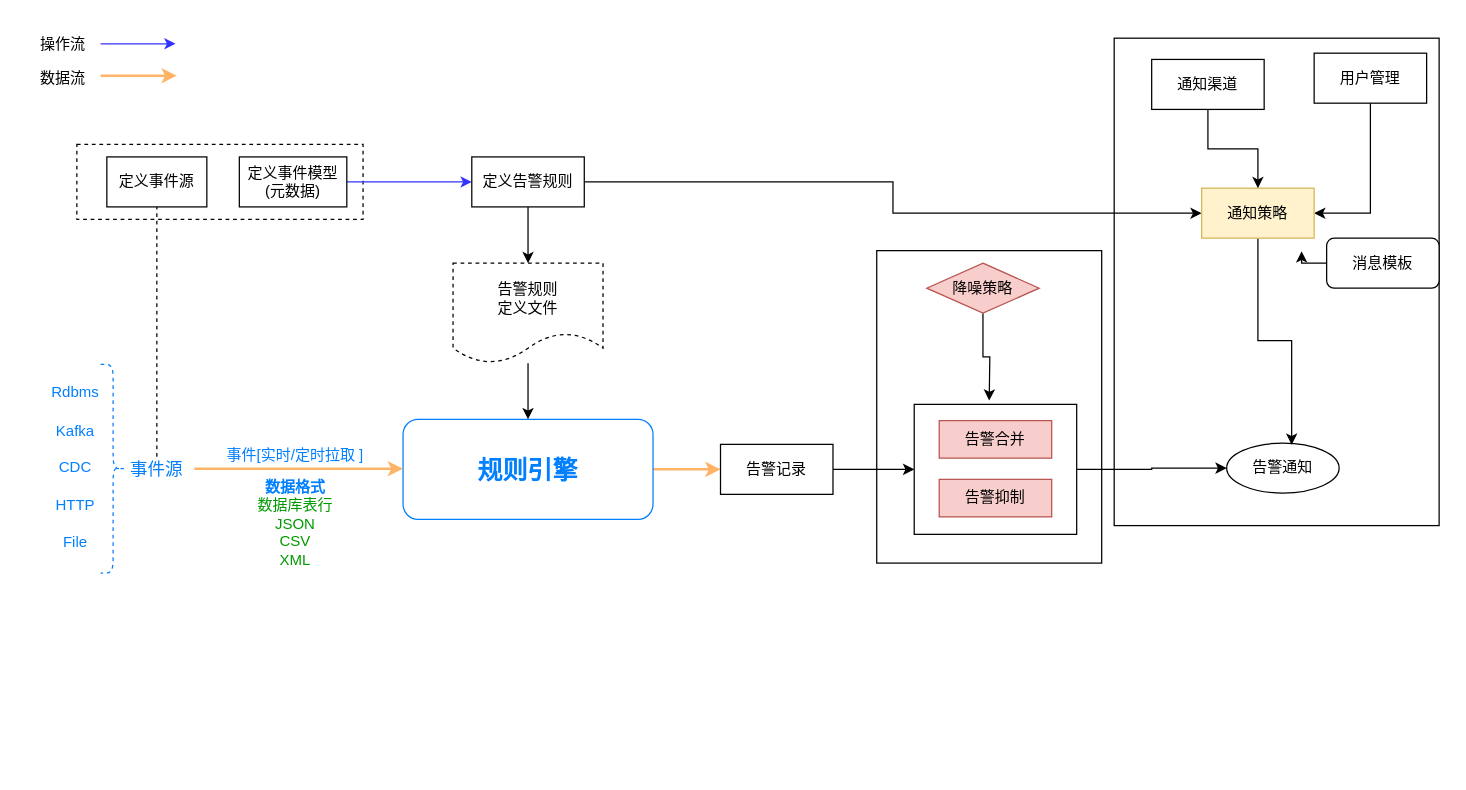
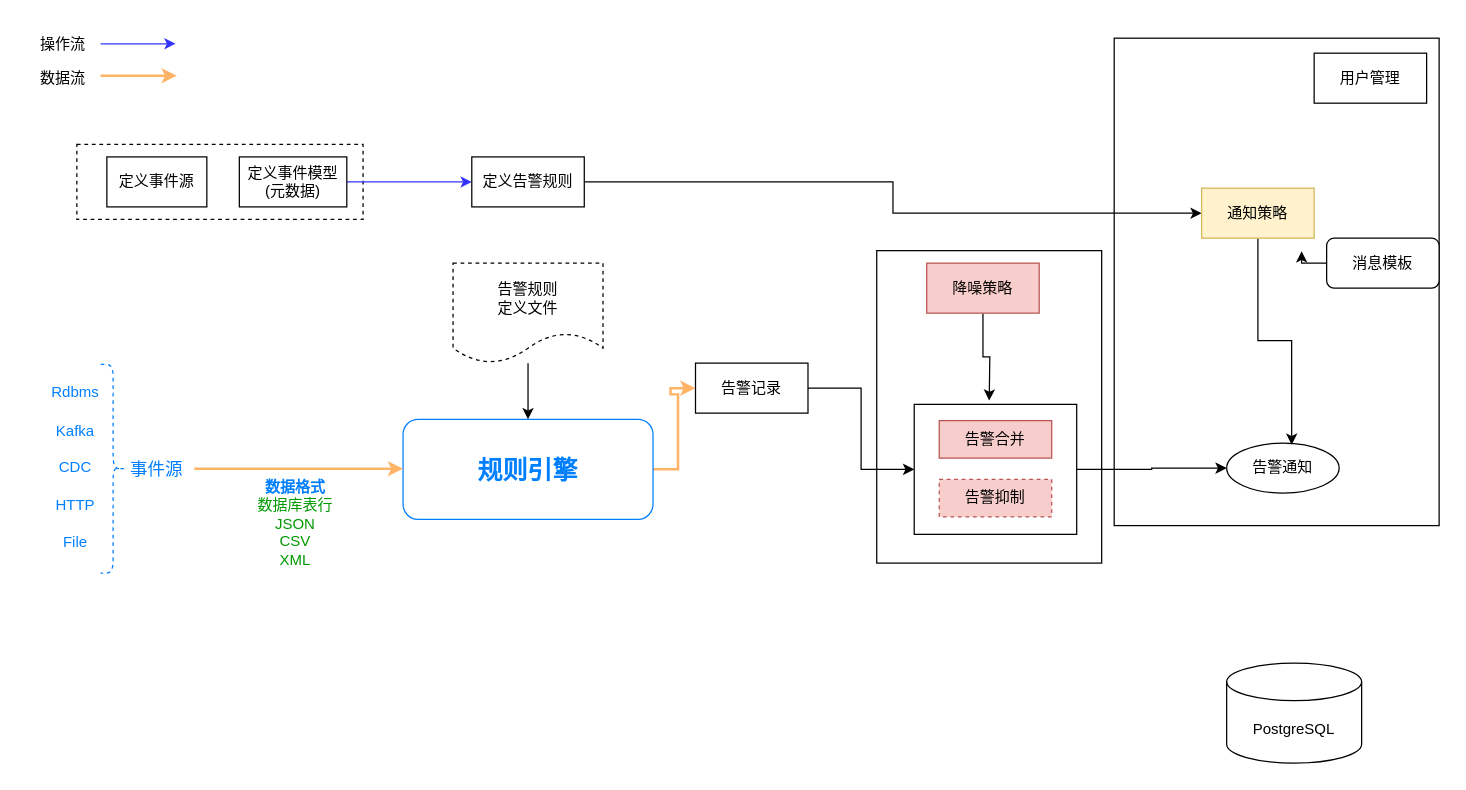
(1208, 84) -> none
(1229, 149) -> none
(1371, 182) -> none
(528, 231) -> none
(983, 288) -> (983, 288)
(157, 332) -> none
(296, 456) -> none
(777, 469) -> (752, 388)
(996, 498) -> (996, 498)
none -> (1294, 713)
